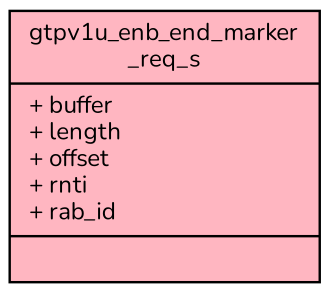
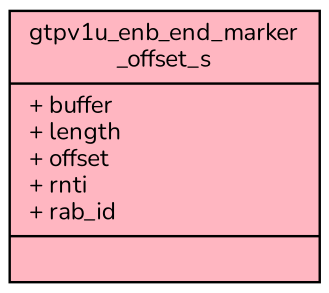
(165, 59) -> (165, 59)
